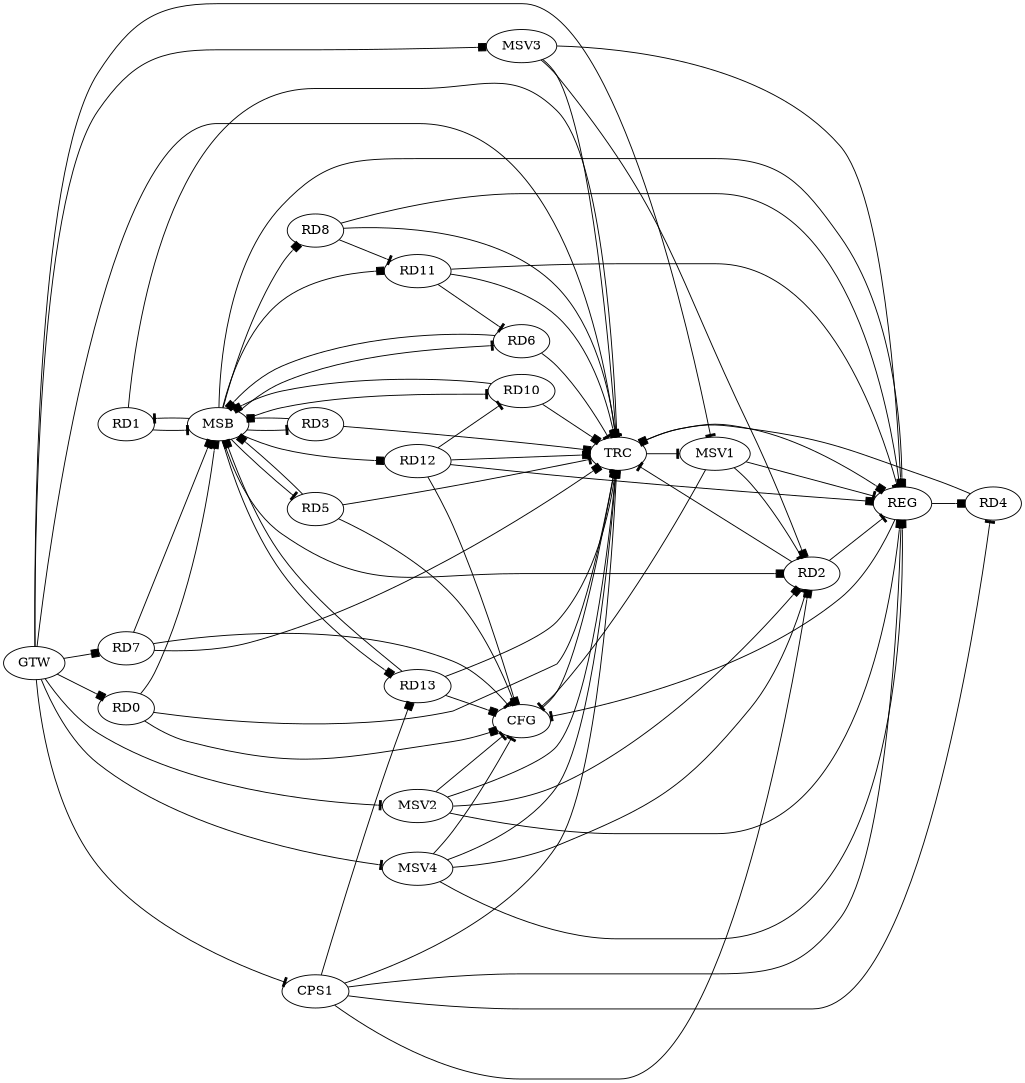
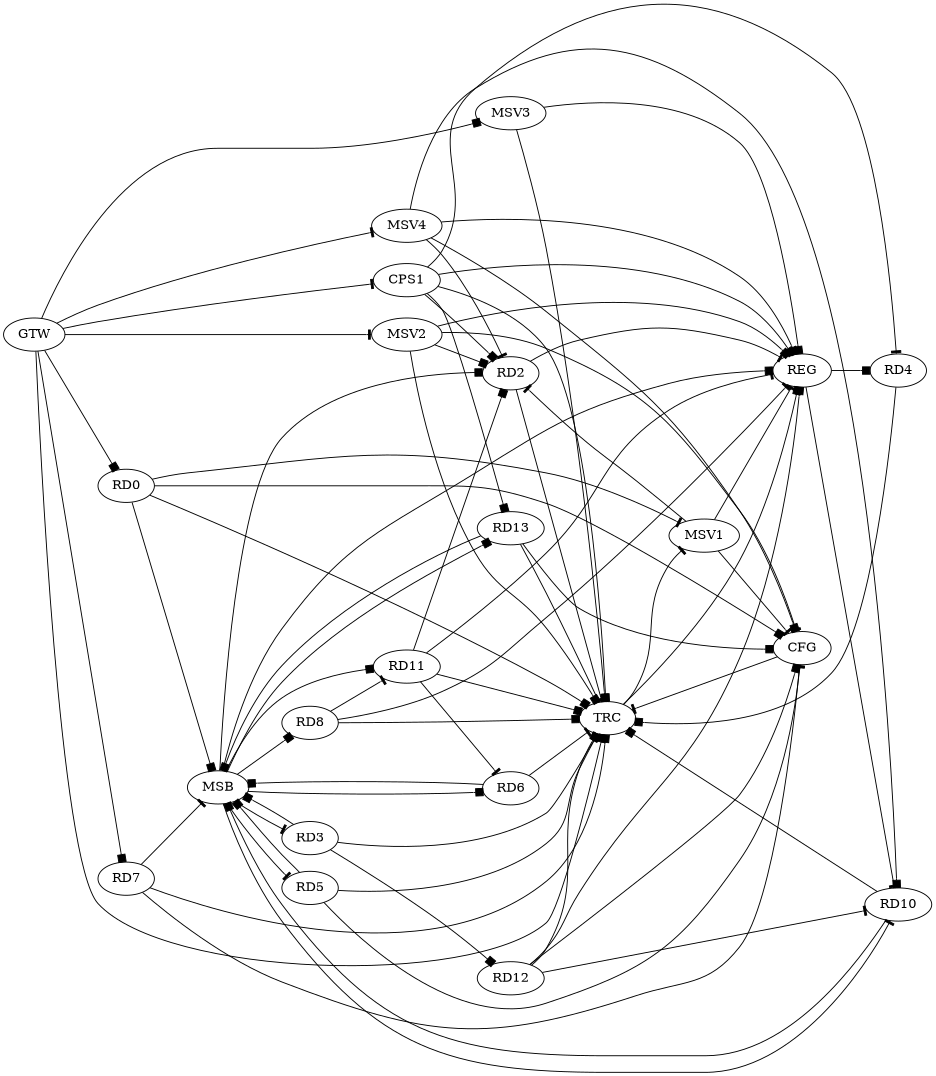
(248, 4) -> (419, 456)
(596, 241) -> (568, 381)
(690, 294) -> (455, 531)
(358, 360) -> (361, 794)
(126, 424) -> none
(307, 454) -> (411, 901)
(170, 541) -> (170, 835)
(748, 654) -> (848, 623)
(586, 702) -> (820, 274)
(476, 797) -> (648, 397)
